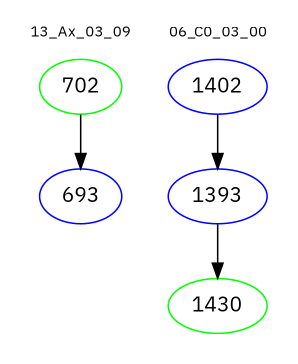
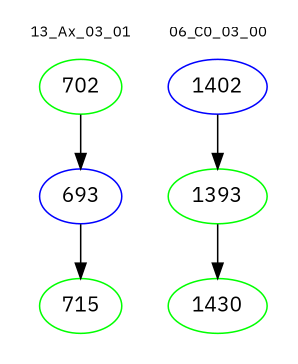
(81, 33) -> (81, 33)
(218, 196) -> (218, 196)
none -> (81, 306)
